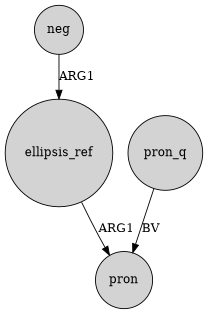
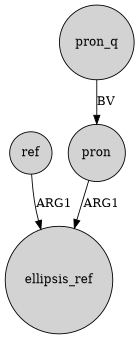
(59, 30) -> (31, 153)
(93, 225) -> (83, 200)
